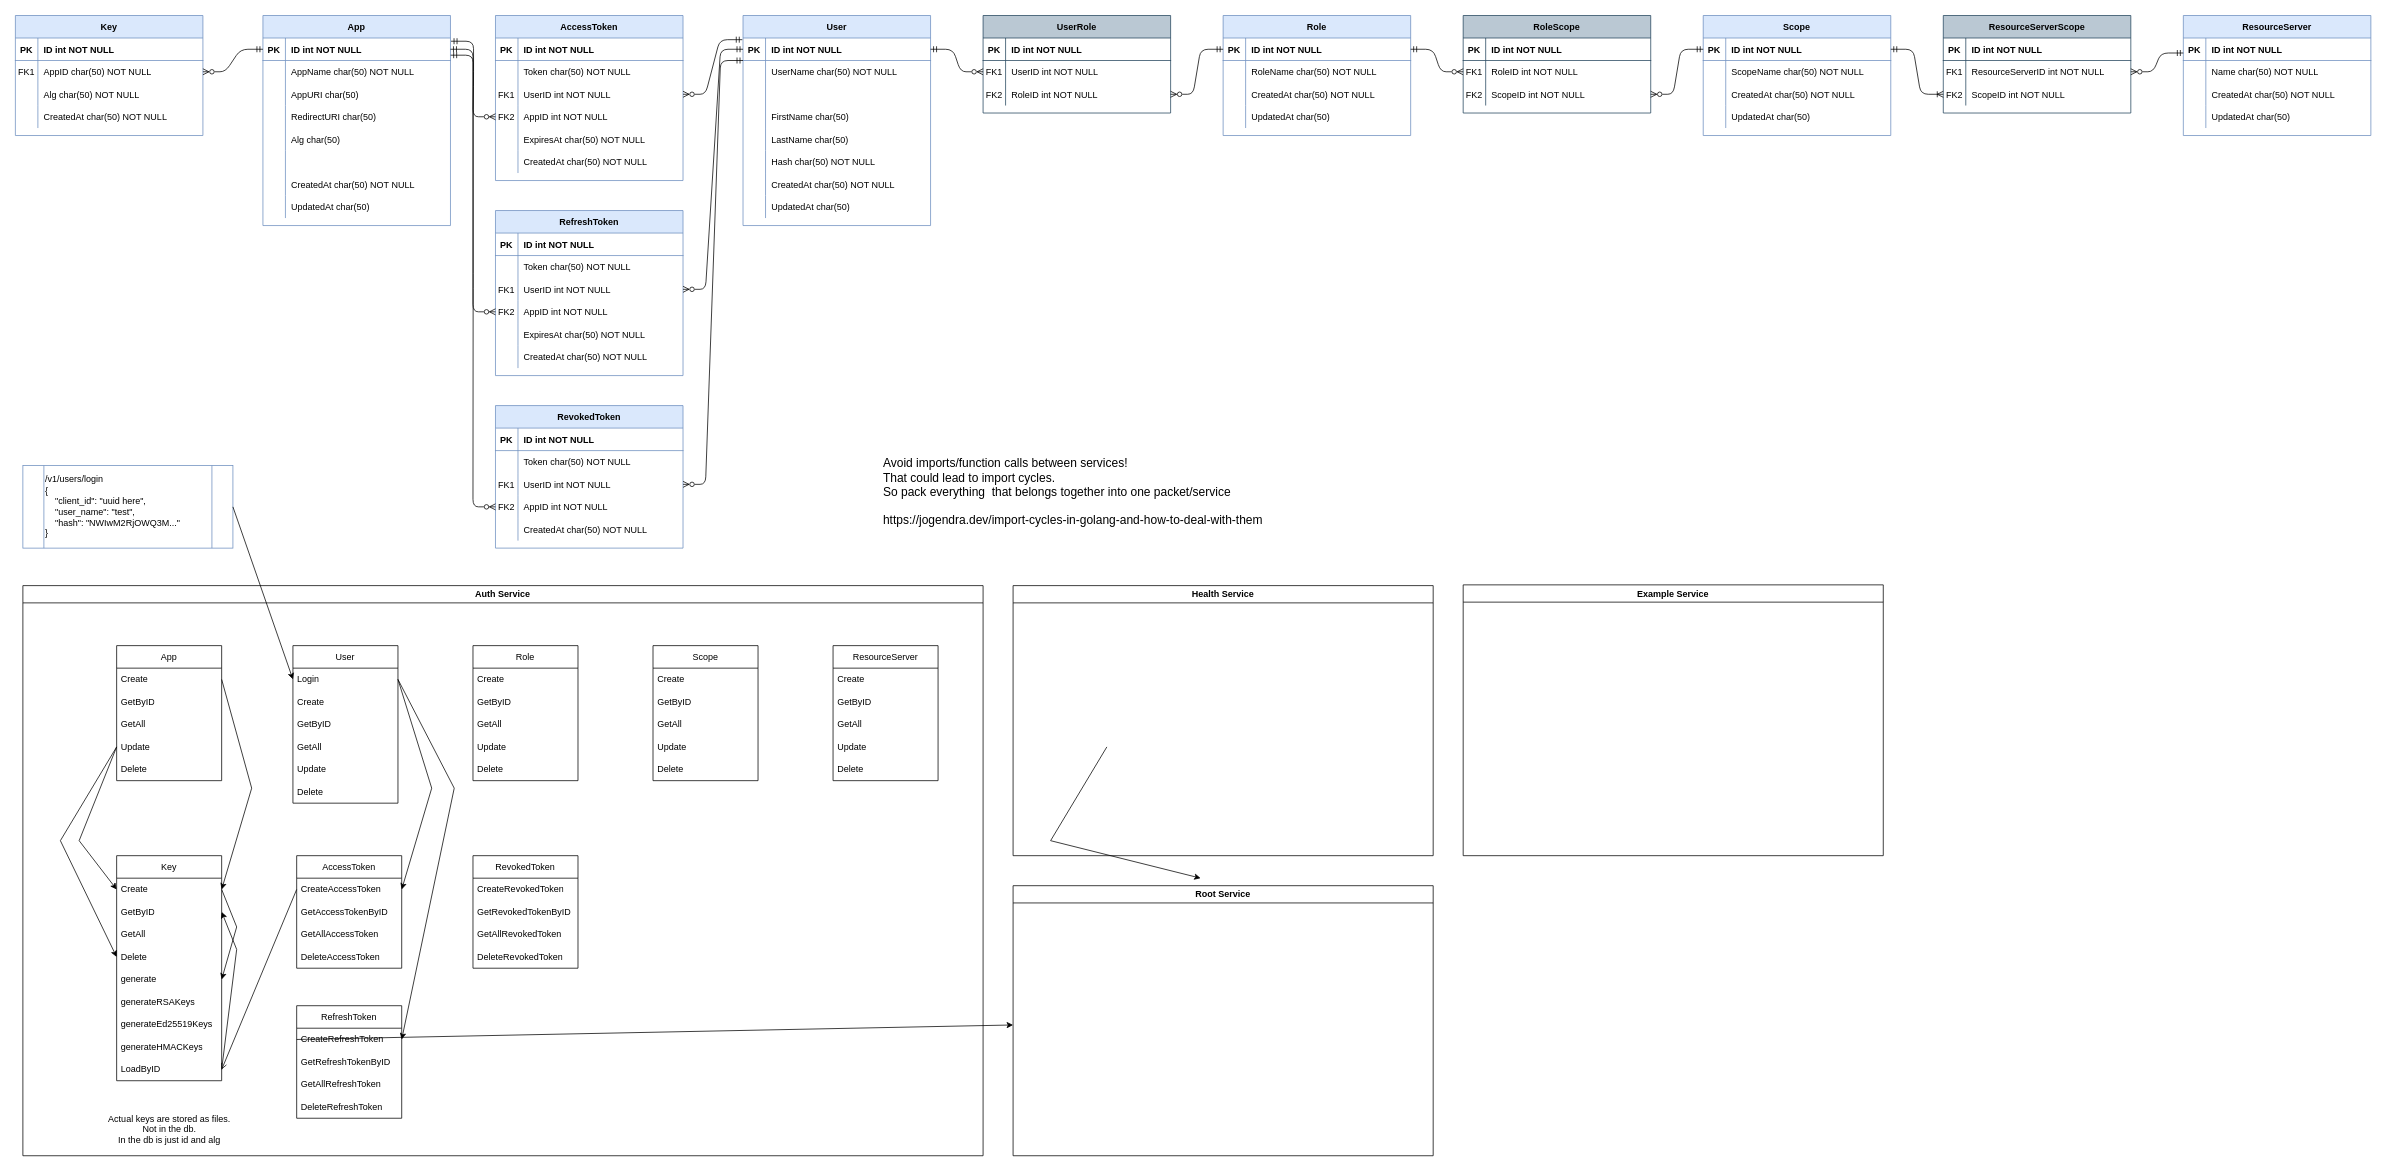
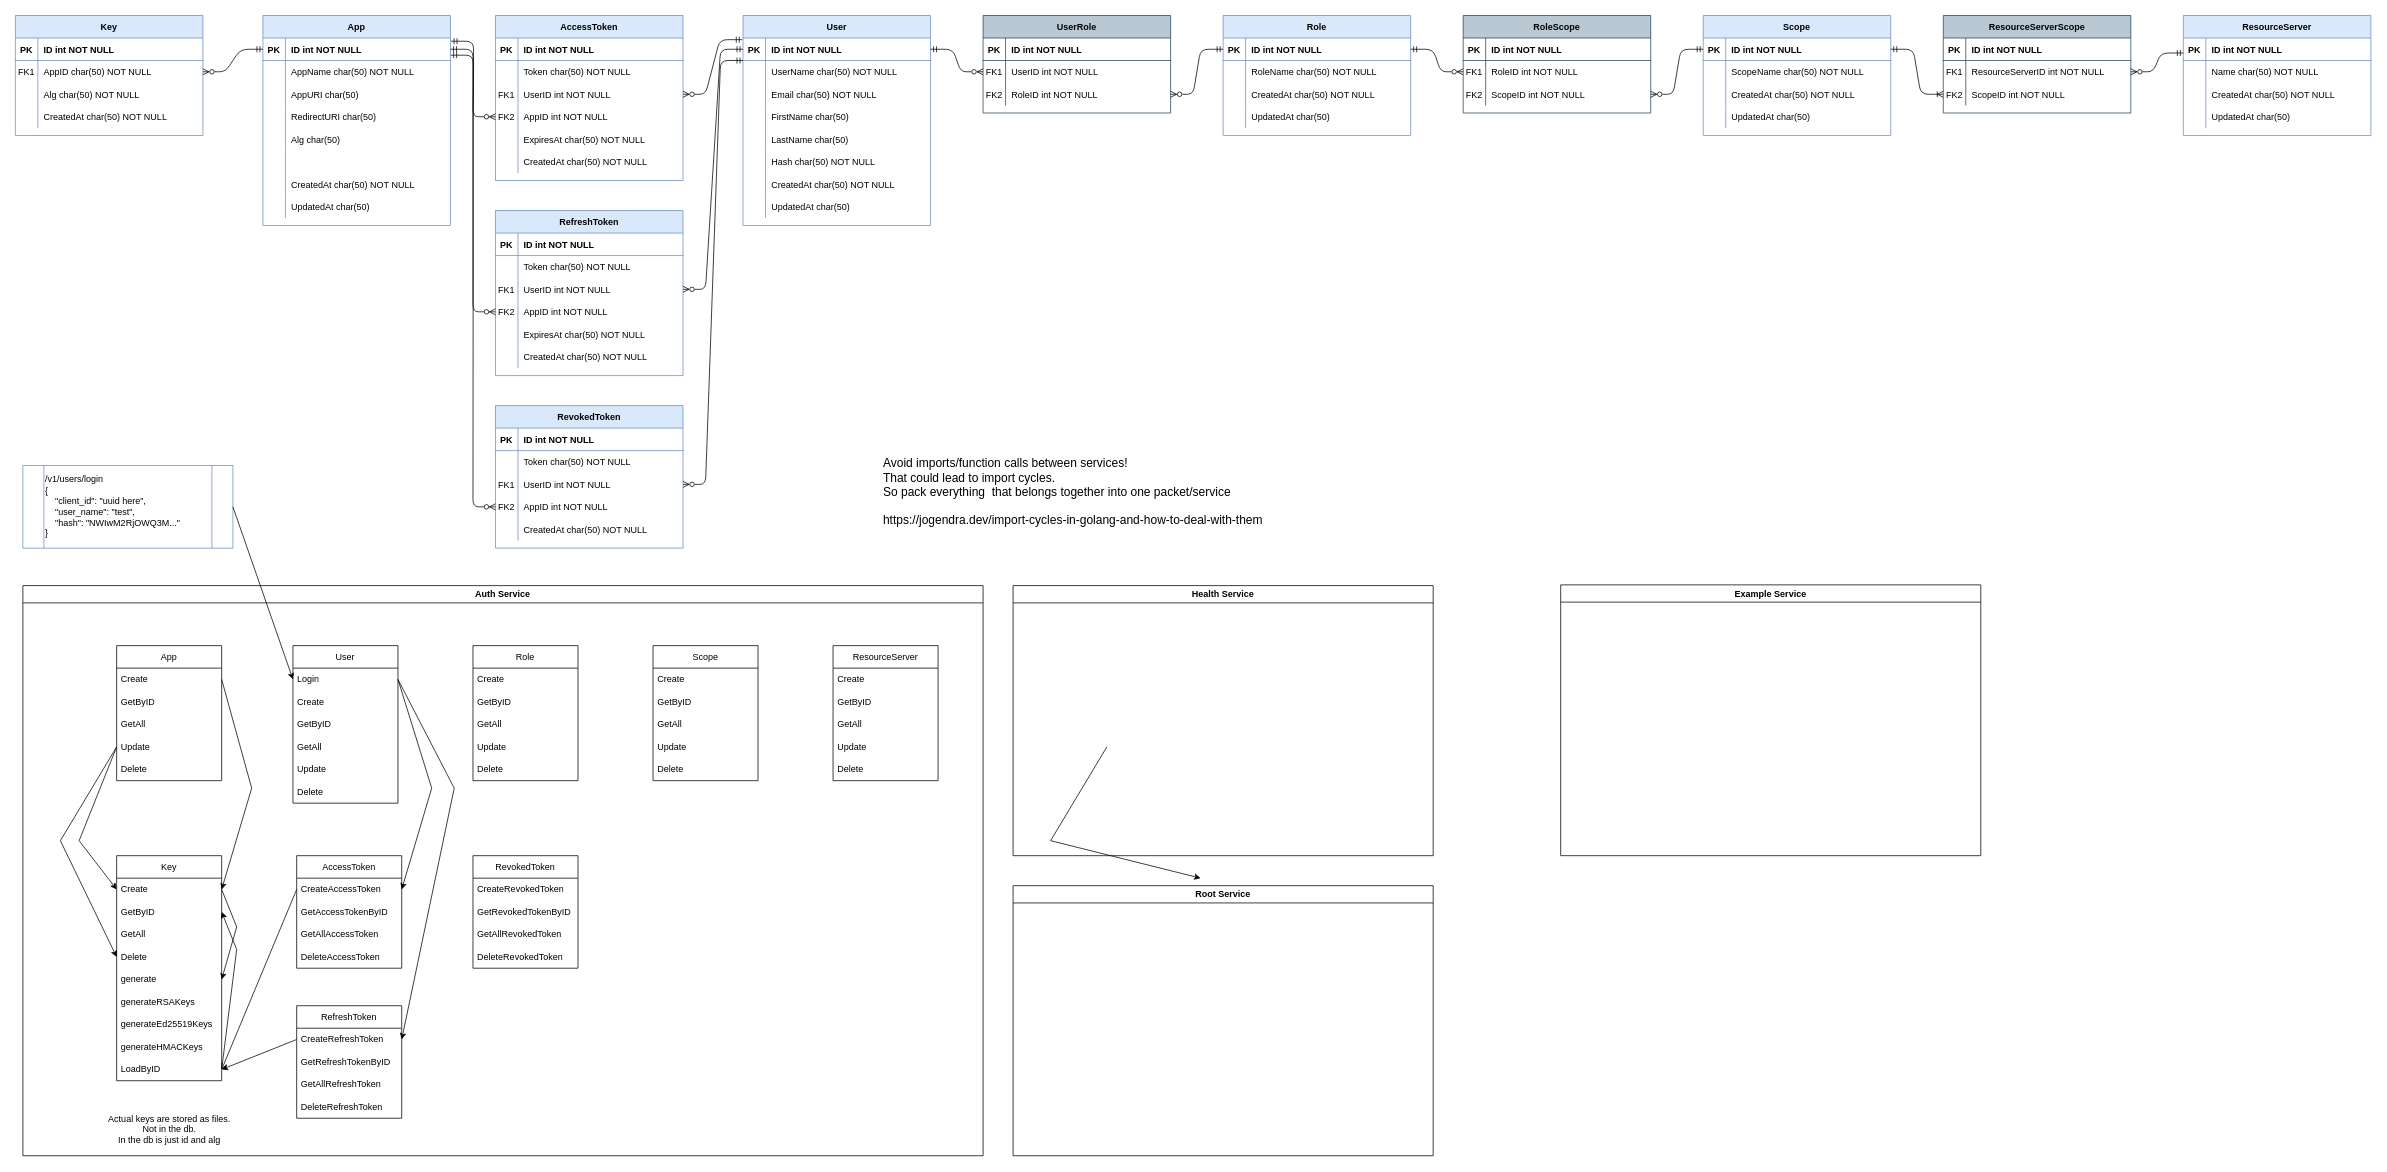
none -> (848, 94)
(1673, 720) -> (1770, 720)
(988, 1025) -> (260, 1054)
